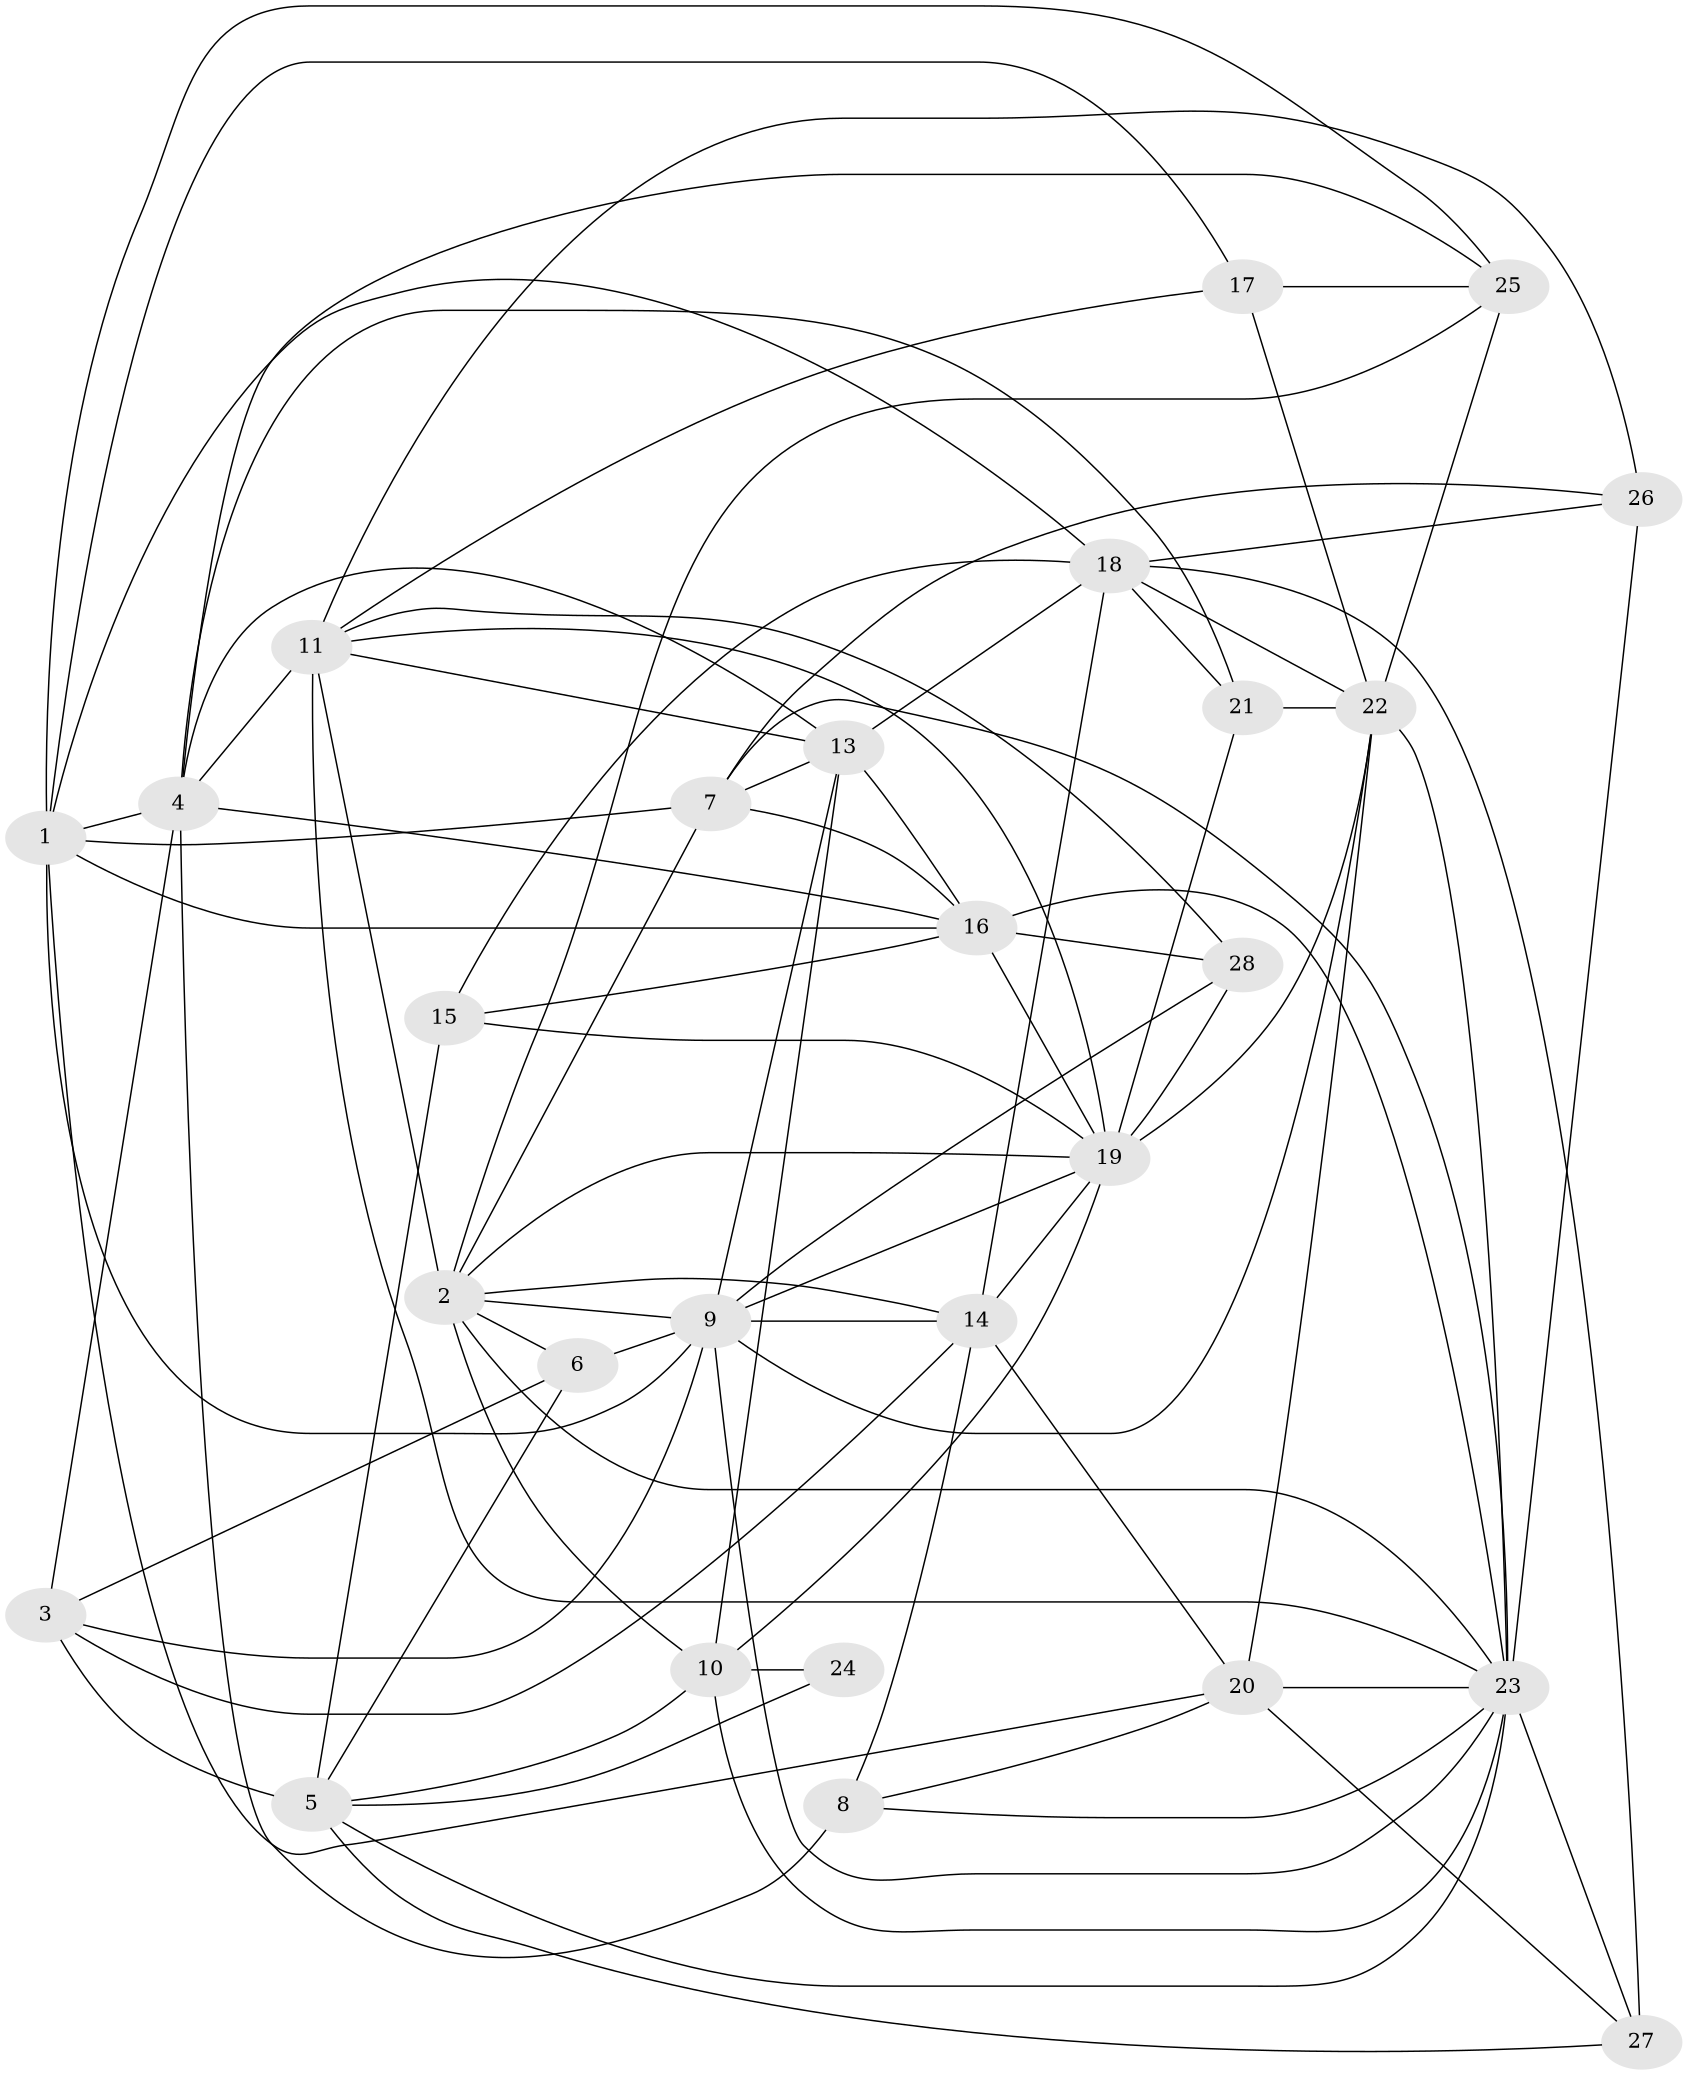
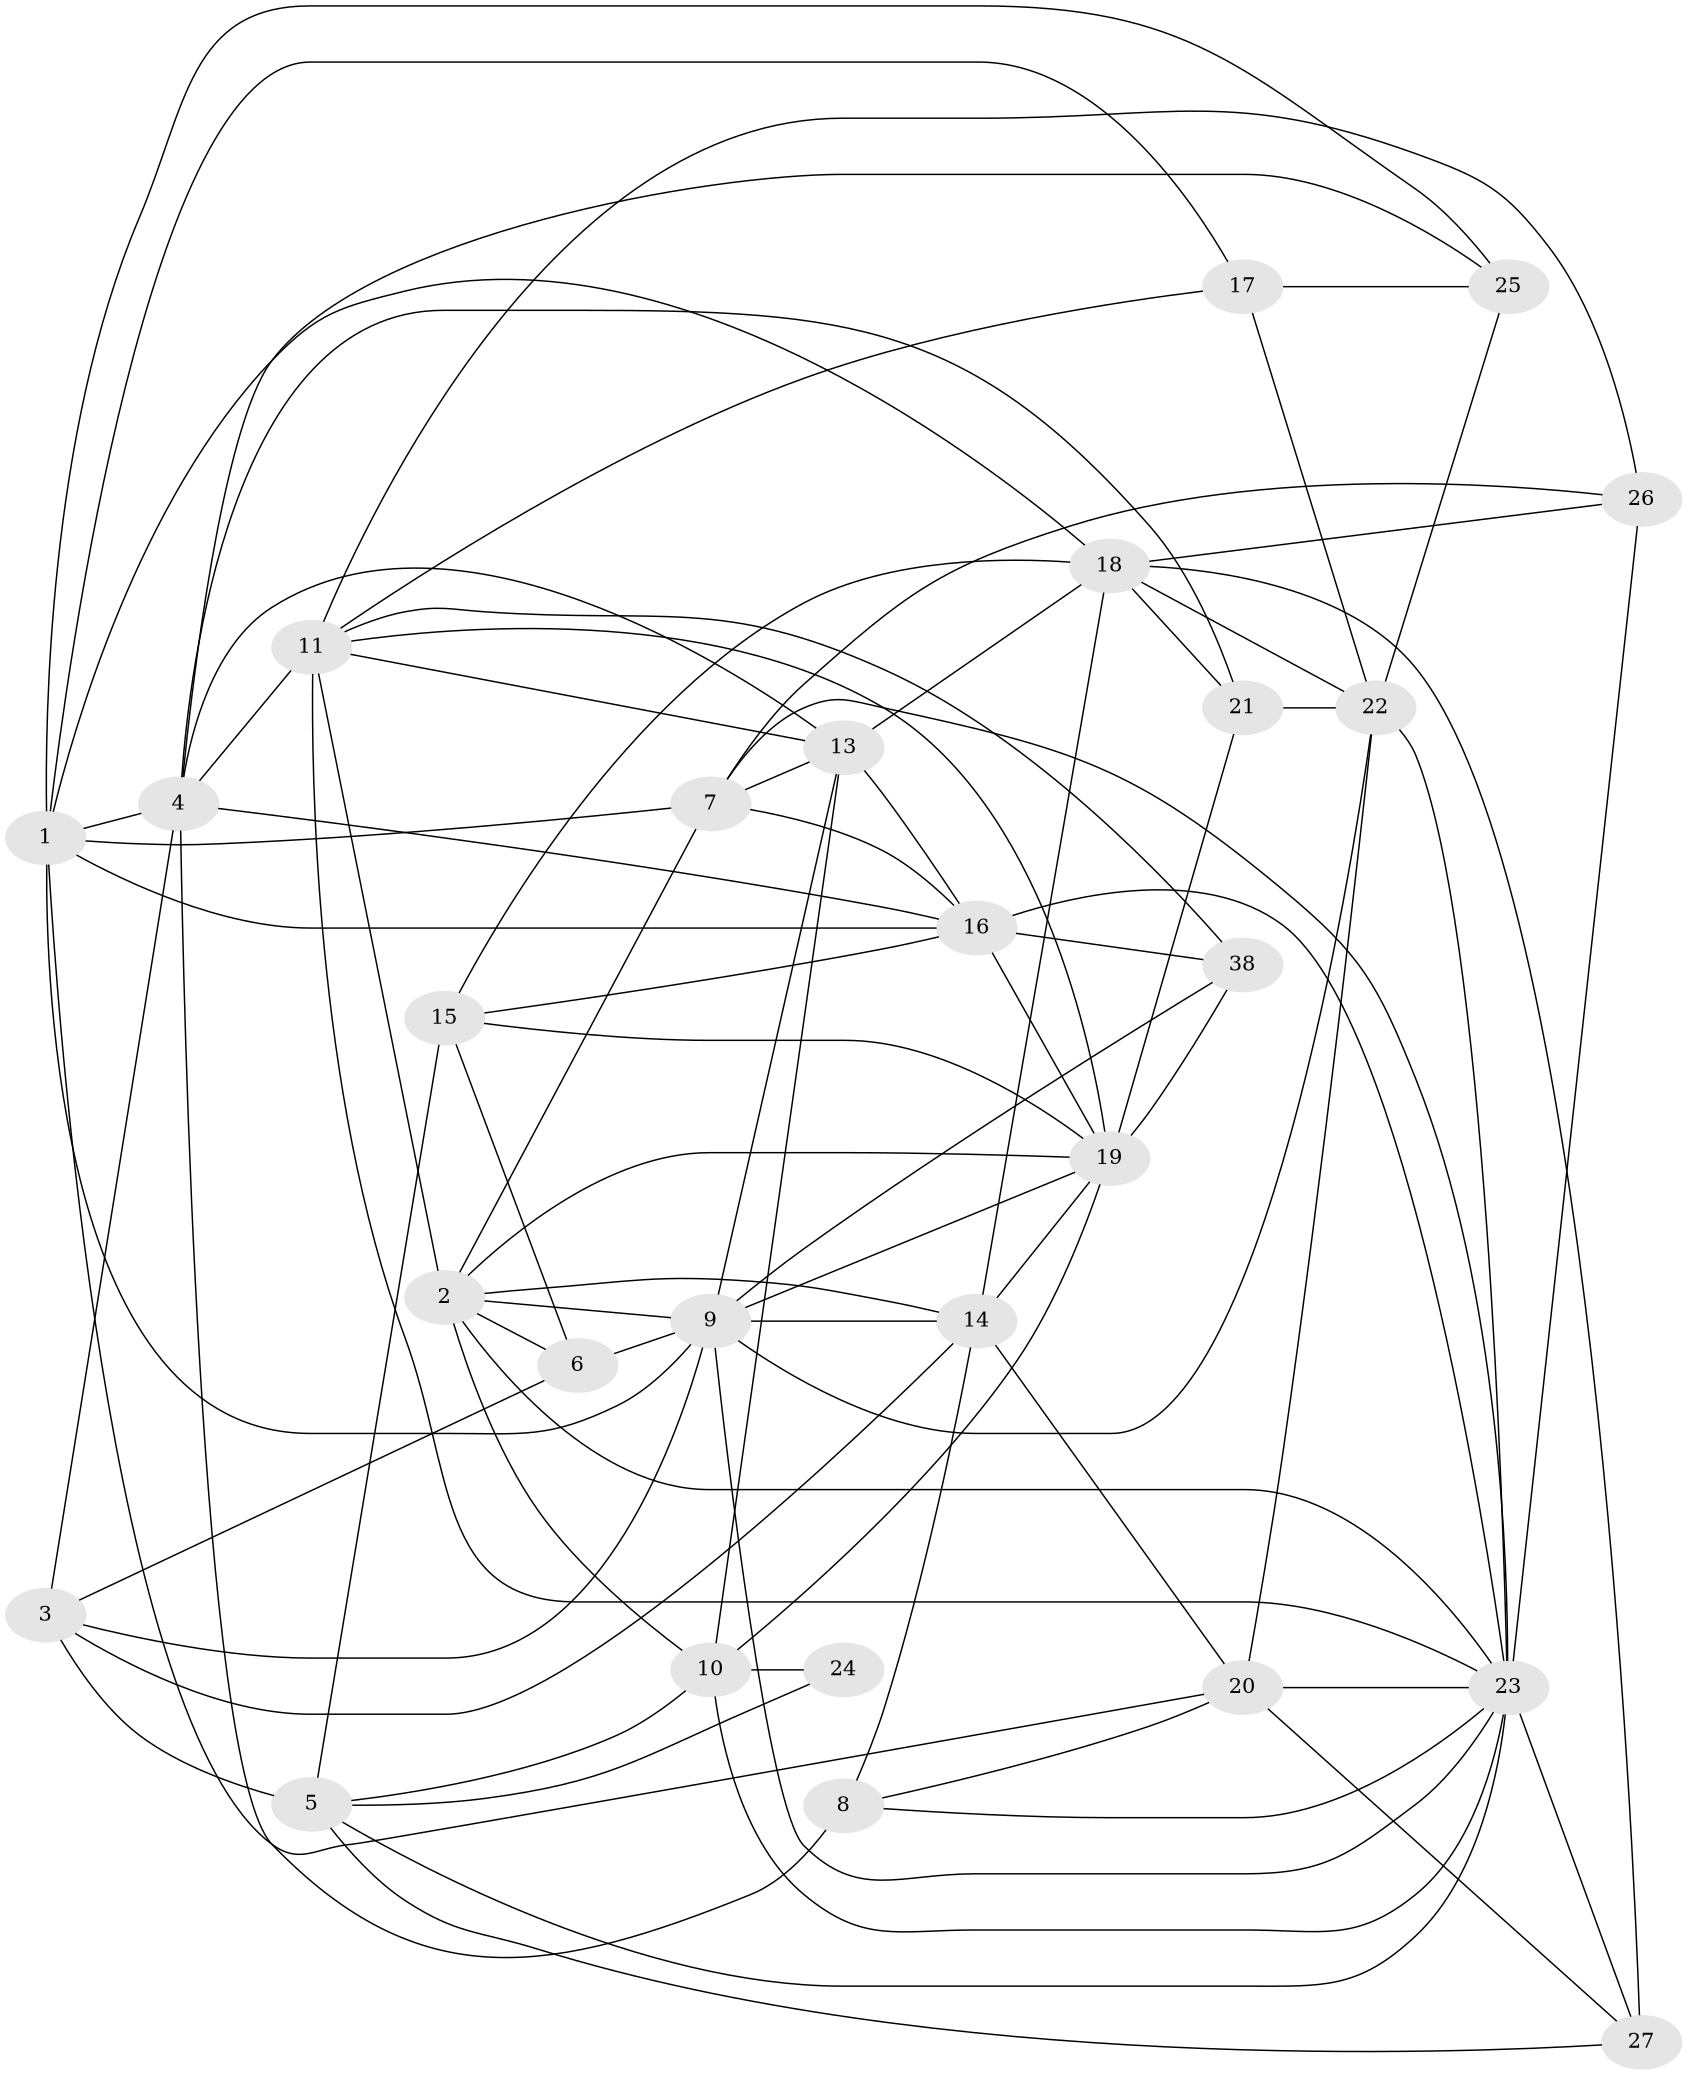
(727, 511) -> none
(1243, 965) -> (1243, 965)
(1304, 966) -> none
(445, 1585) -> (514, 1199)
